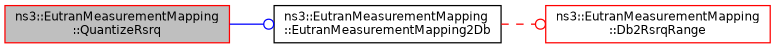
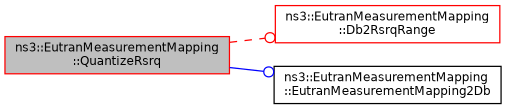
(518, 24) -> (247, 40)
